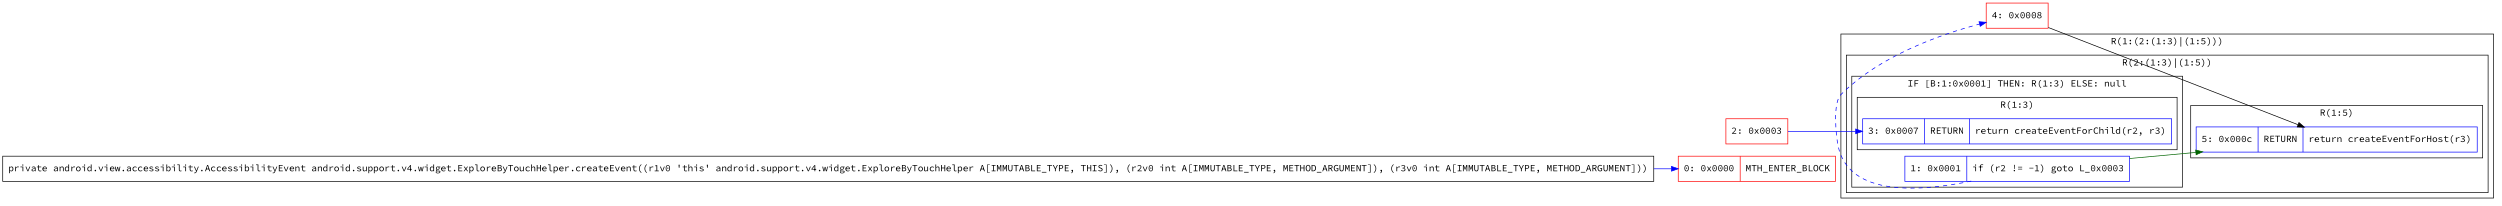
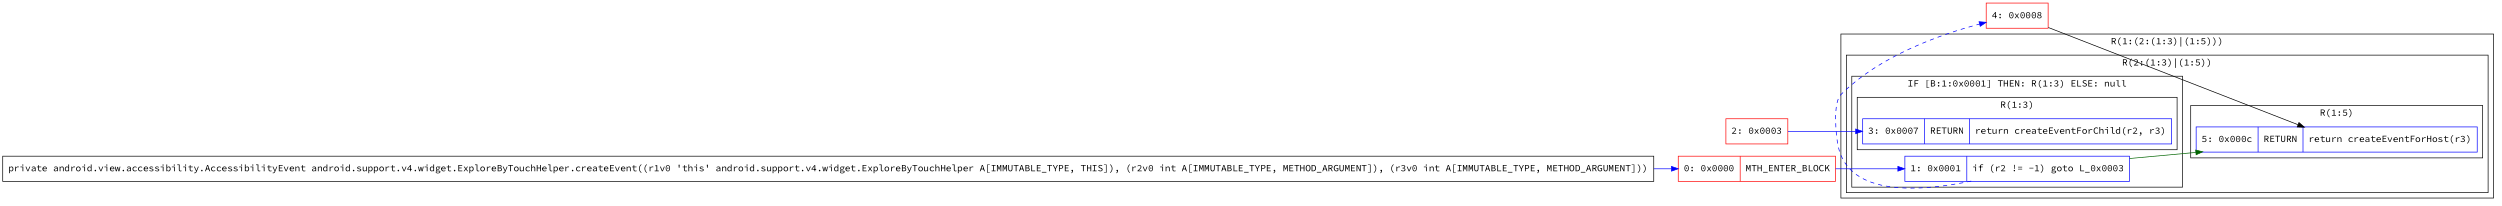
none -> (1867, 169)
